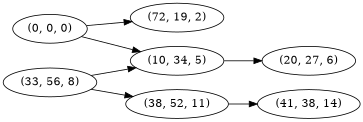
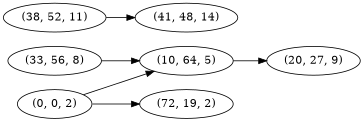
(50, 29) -> (55, 104)
(177, 61) -> (186, 61)
(309, 61) -> (313, 61)
(108, 92) -> none
(309, 104) -> (186, 18)
